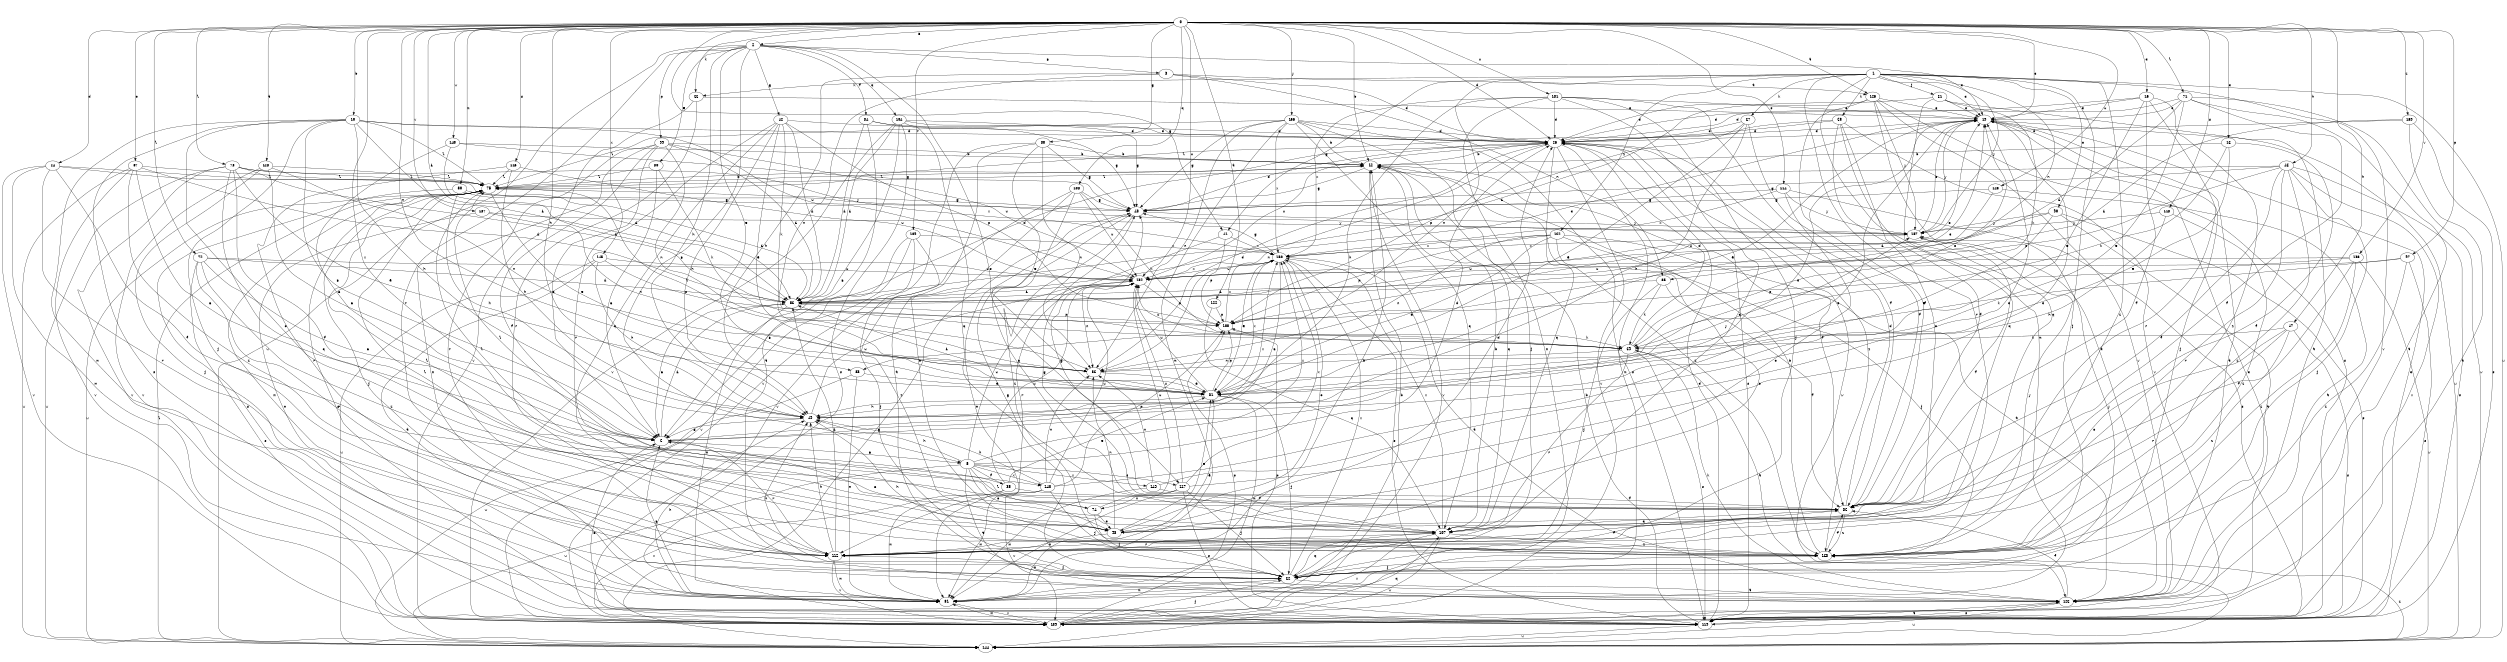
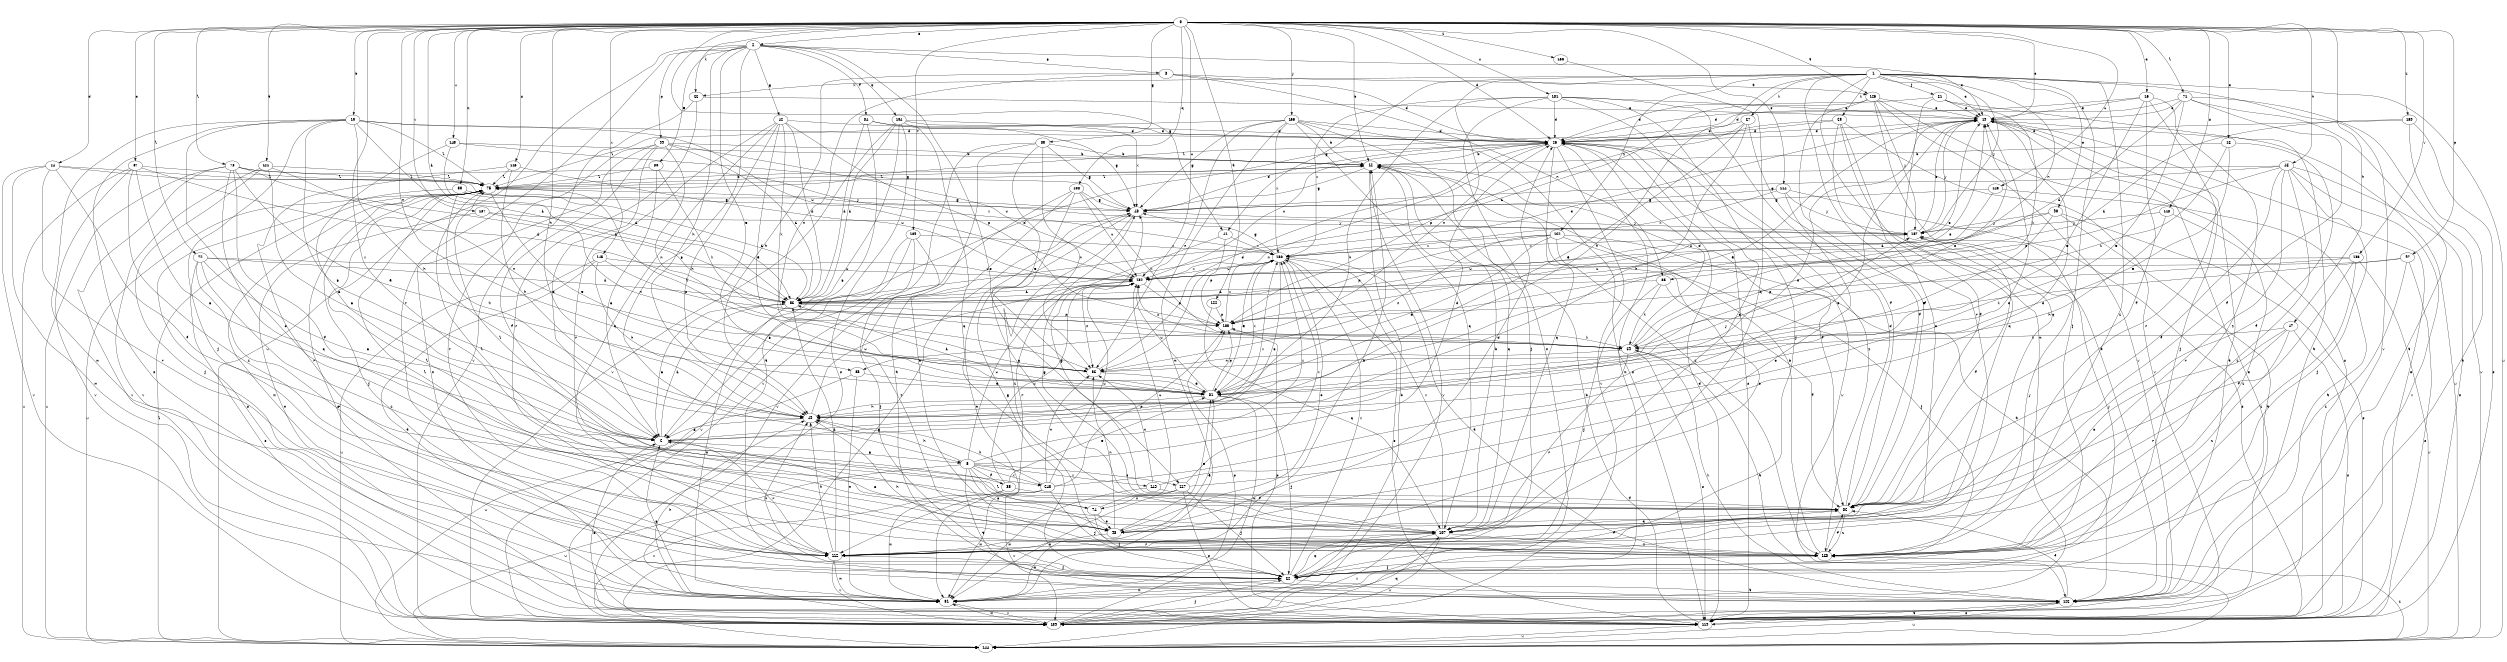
none -> (1561, 60)
(266, 166) -> (266, 166)
(1138, 166) -> (1138, 166)
none -> (1383, 347)
(1164, 384) -> none
(1048, 487) -> (1048, 487)
